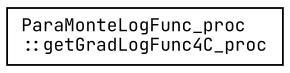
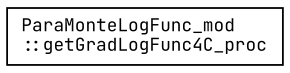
(145, 36) -> (145, 36)
